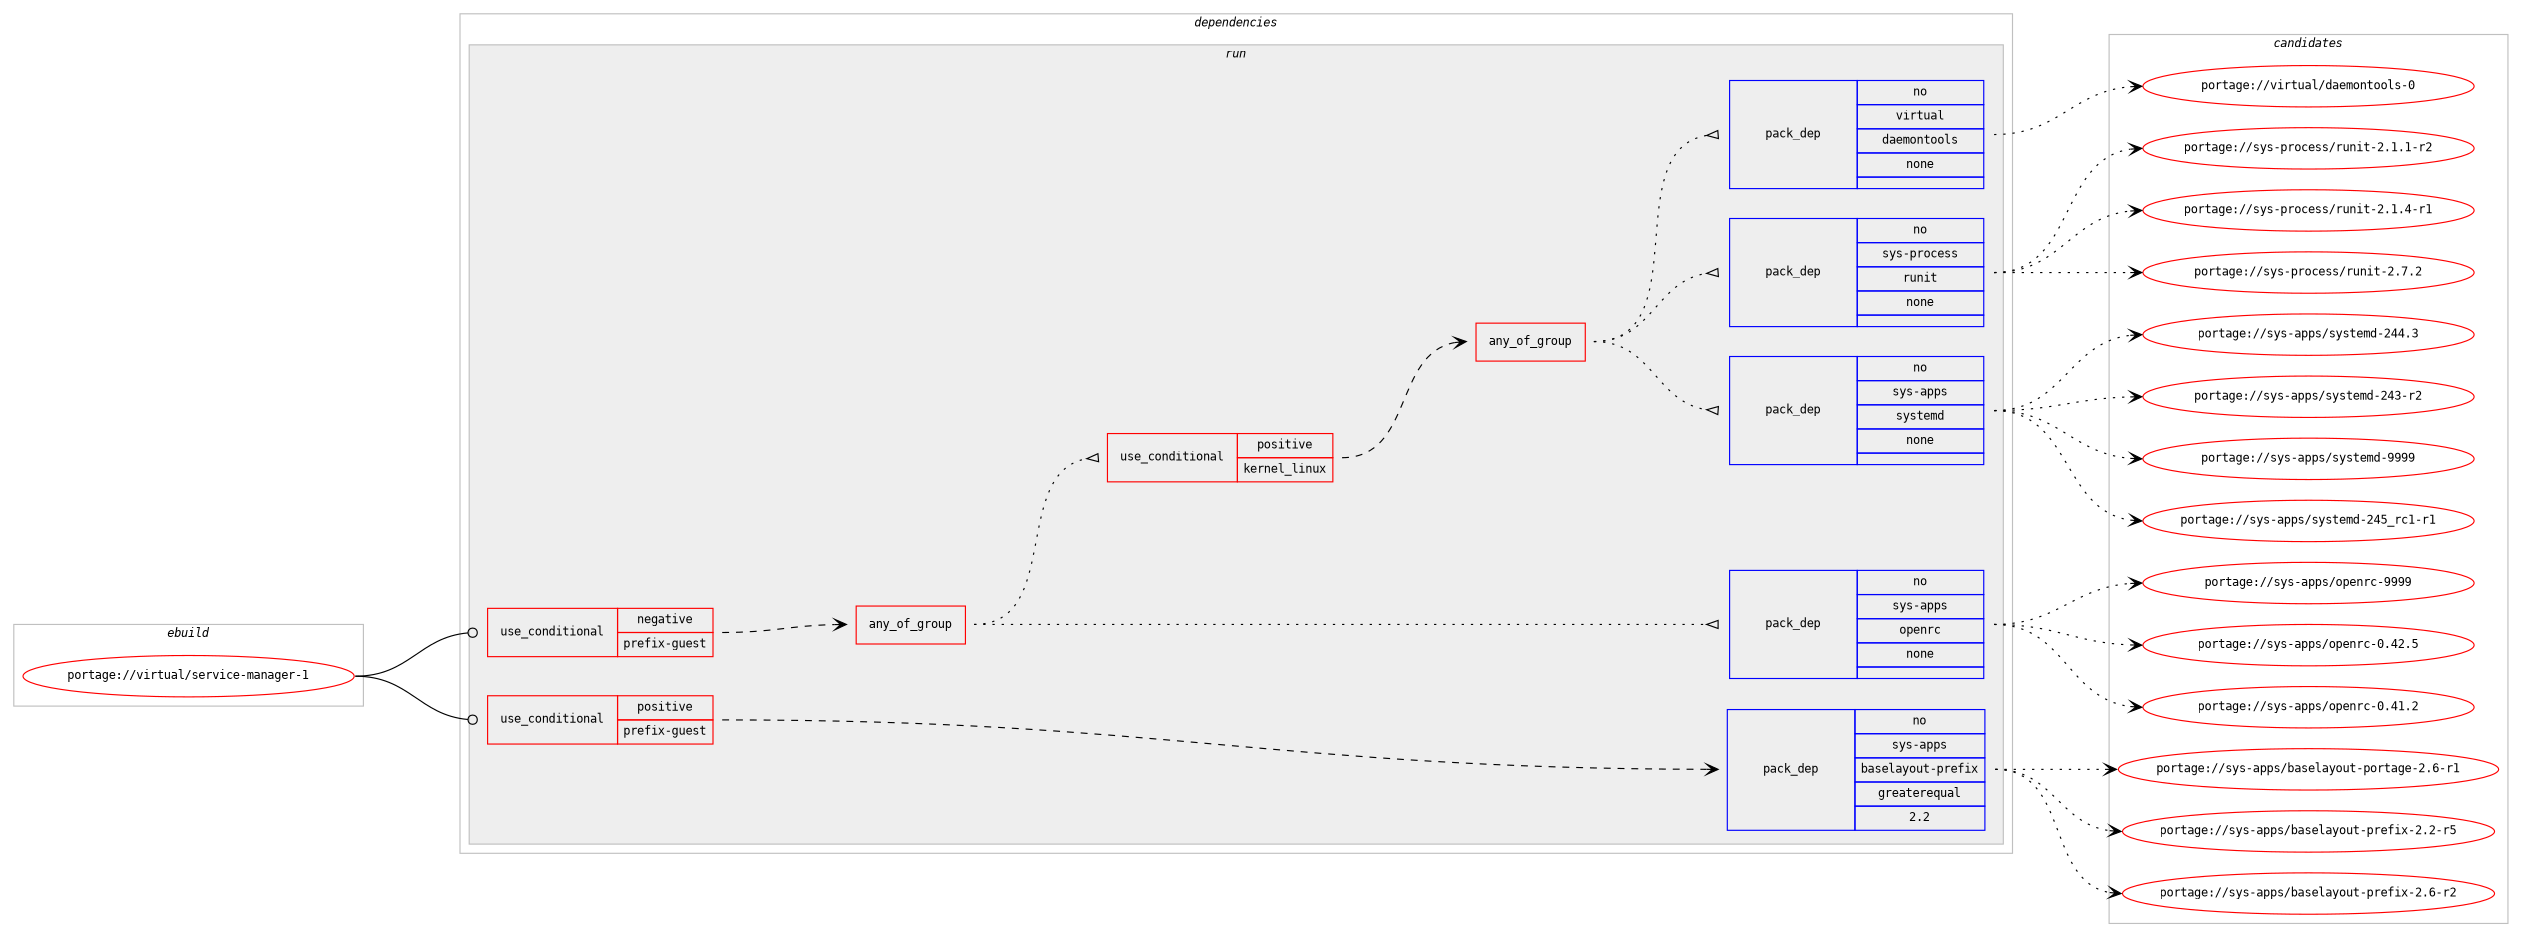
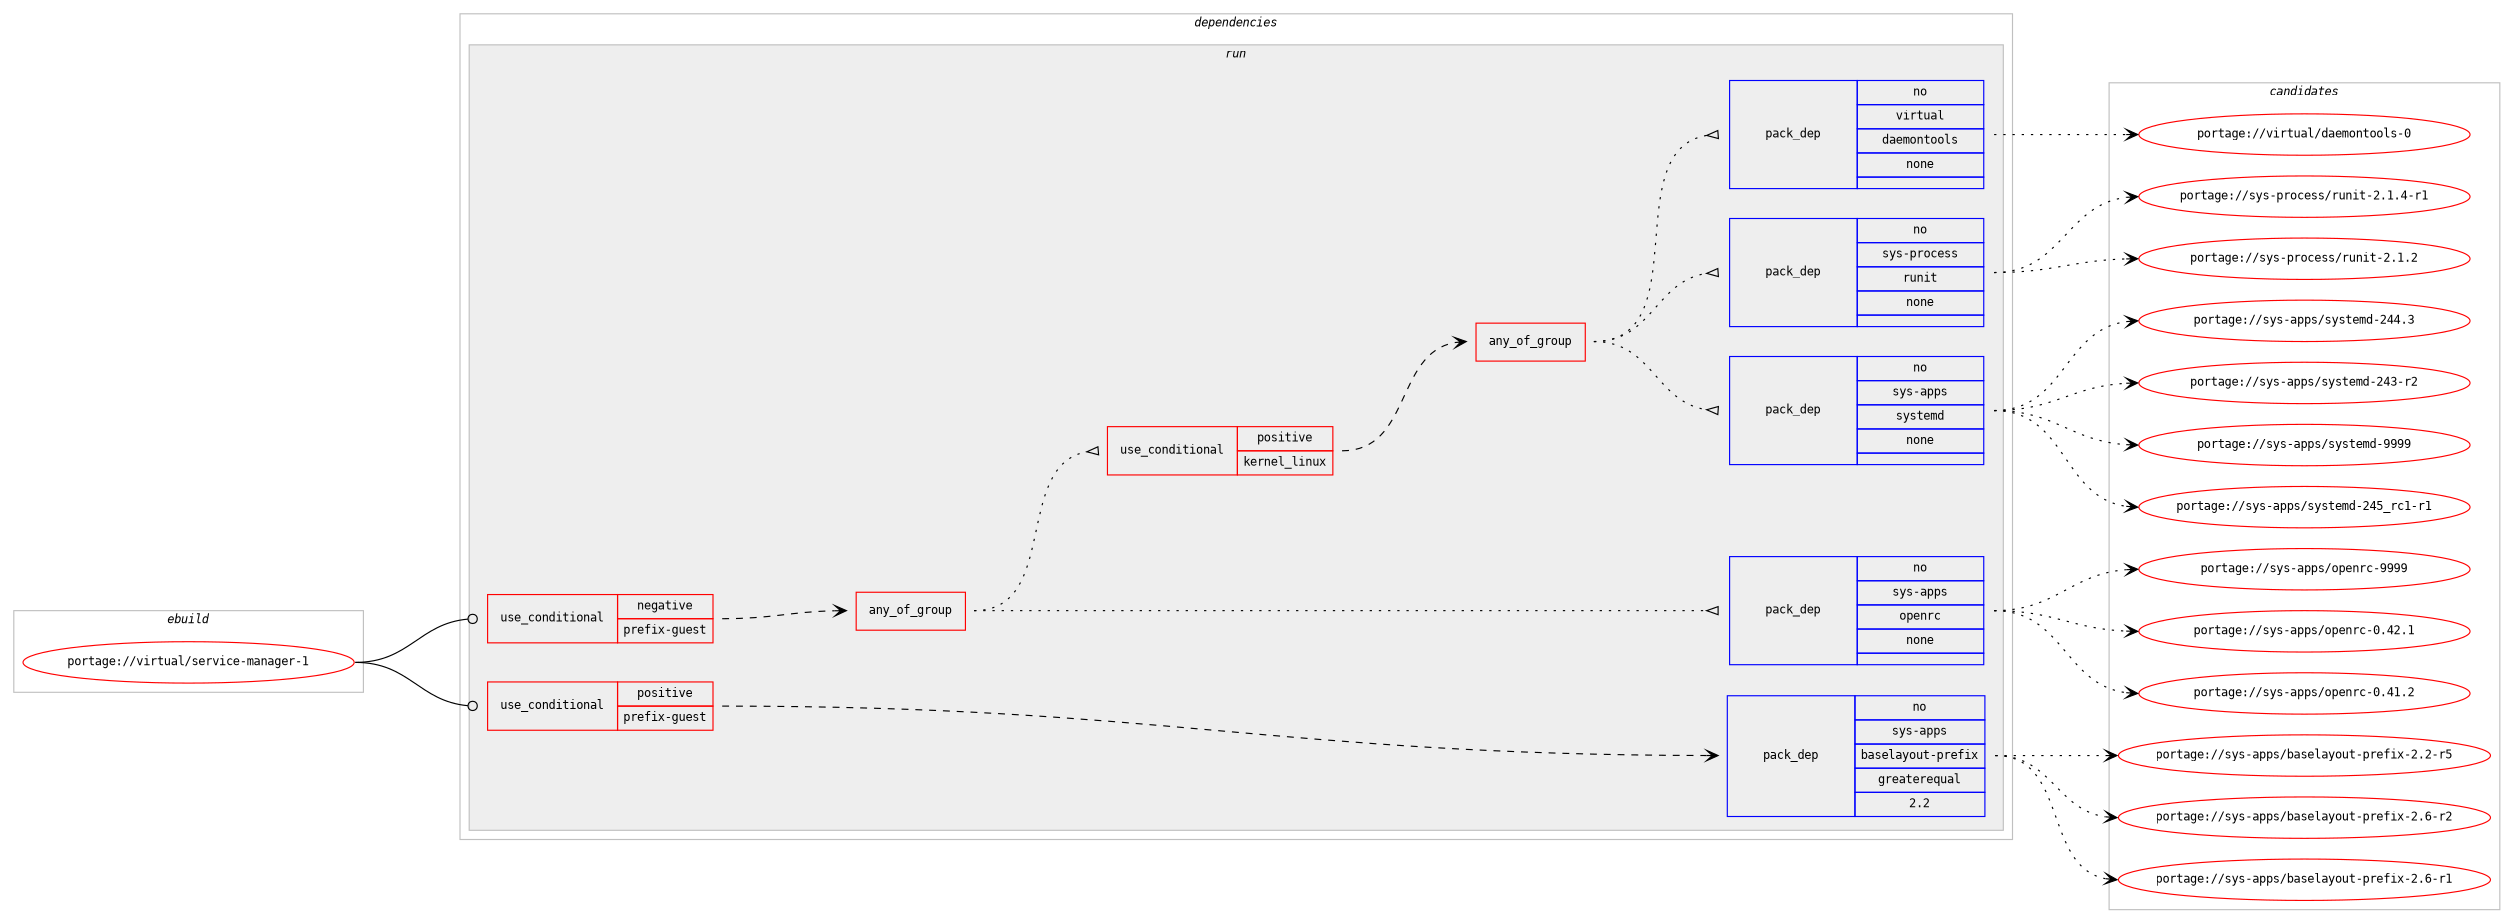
(2309, 148) -> none
(2309, 273) -> (2304, 259)
(2309, 645) -> (2304, 631)
(2309, 769) -> (2304, 880)
